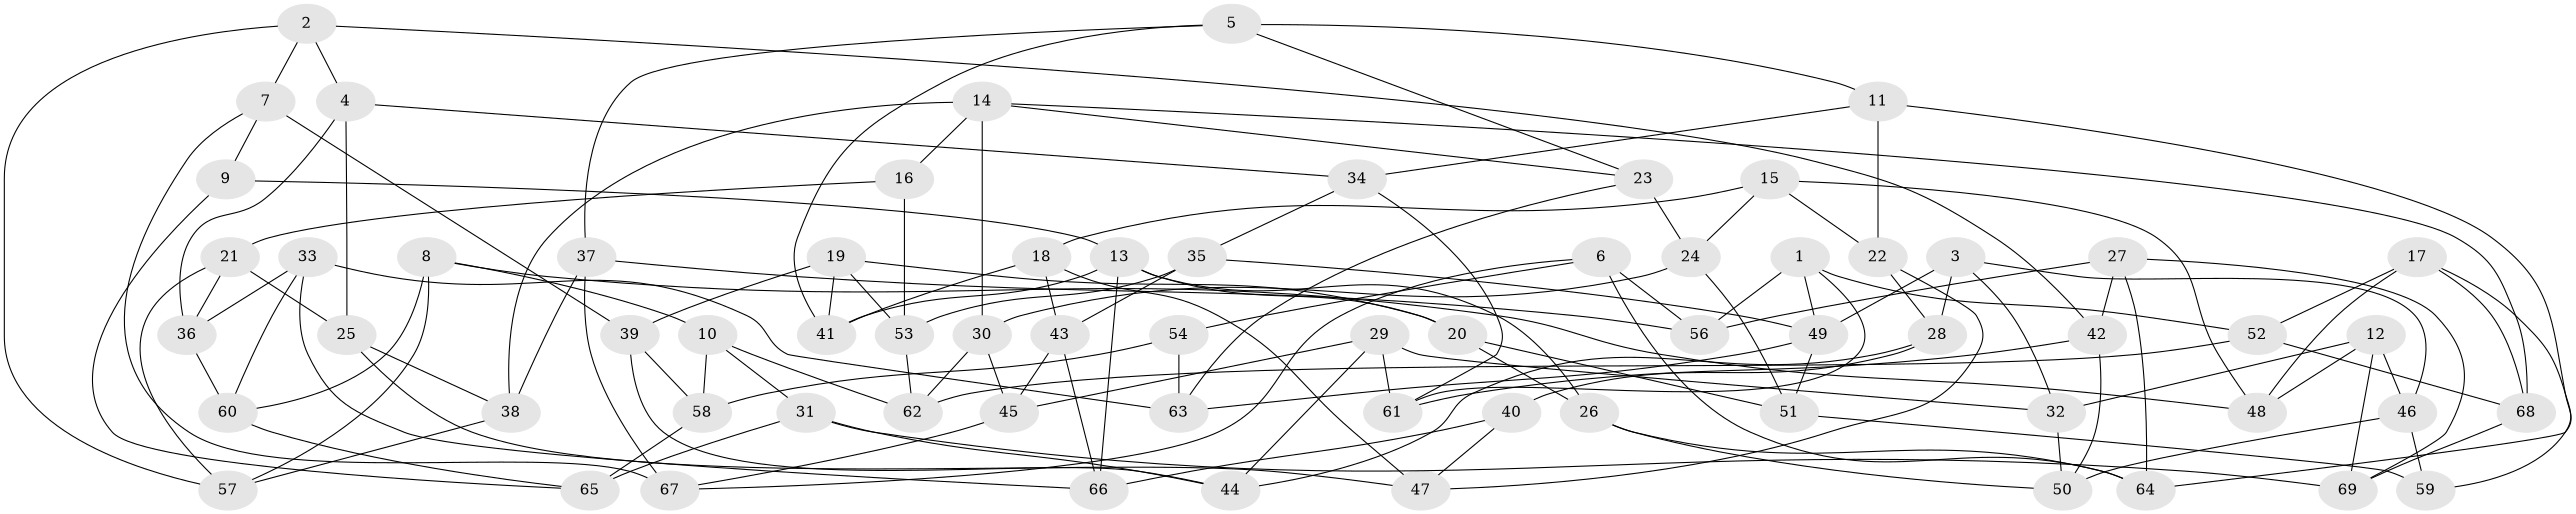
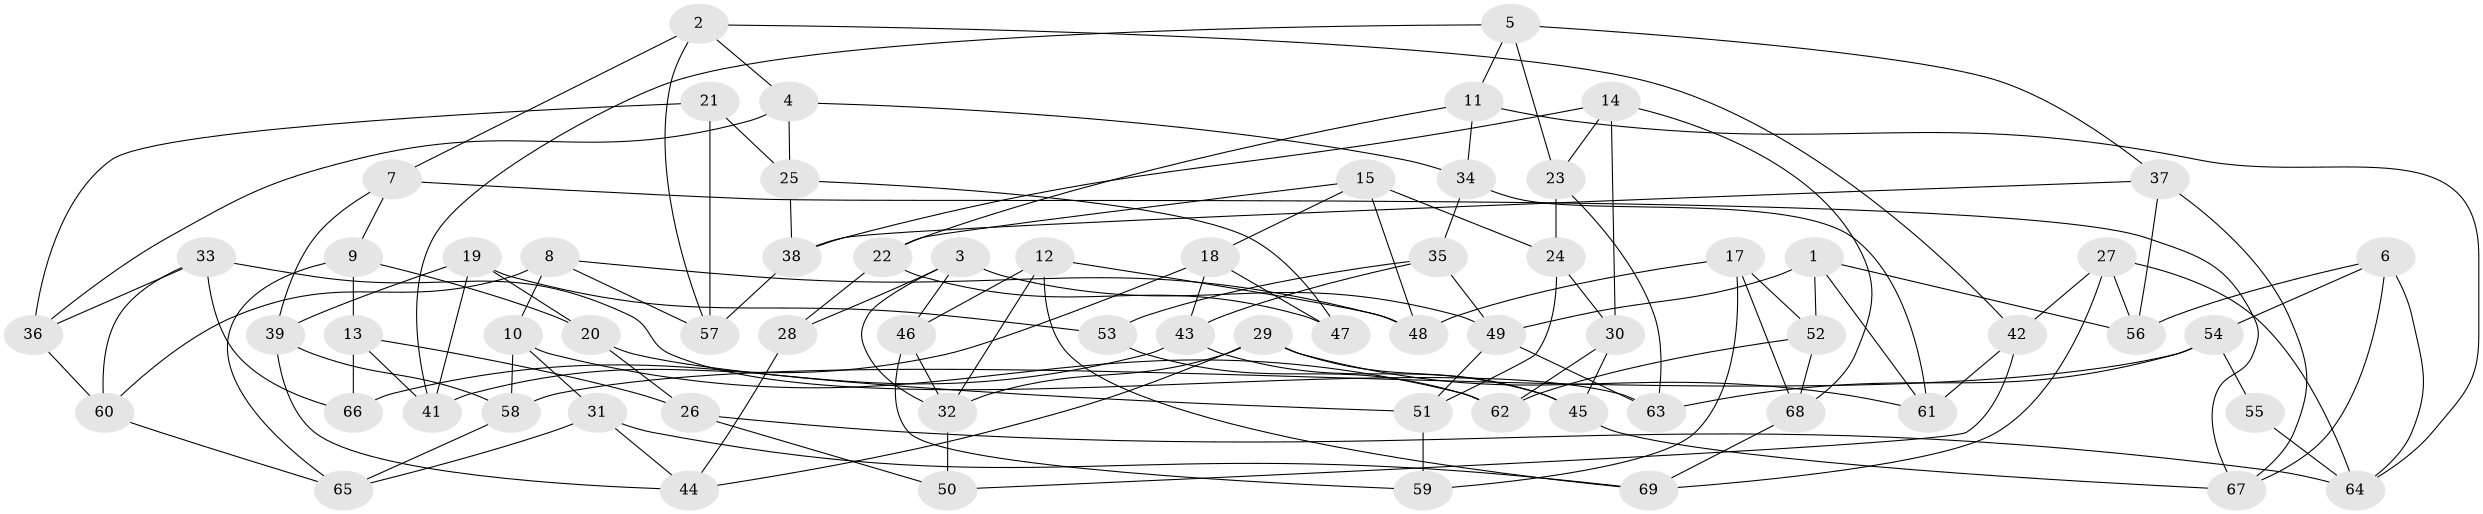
(904, 179) -> none
(1289, 296) -> (480, 291)
(1512, 413) -> none
none -> (2255, 413)
(2232, 444) -> (927, 374)
